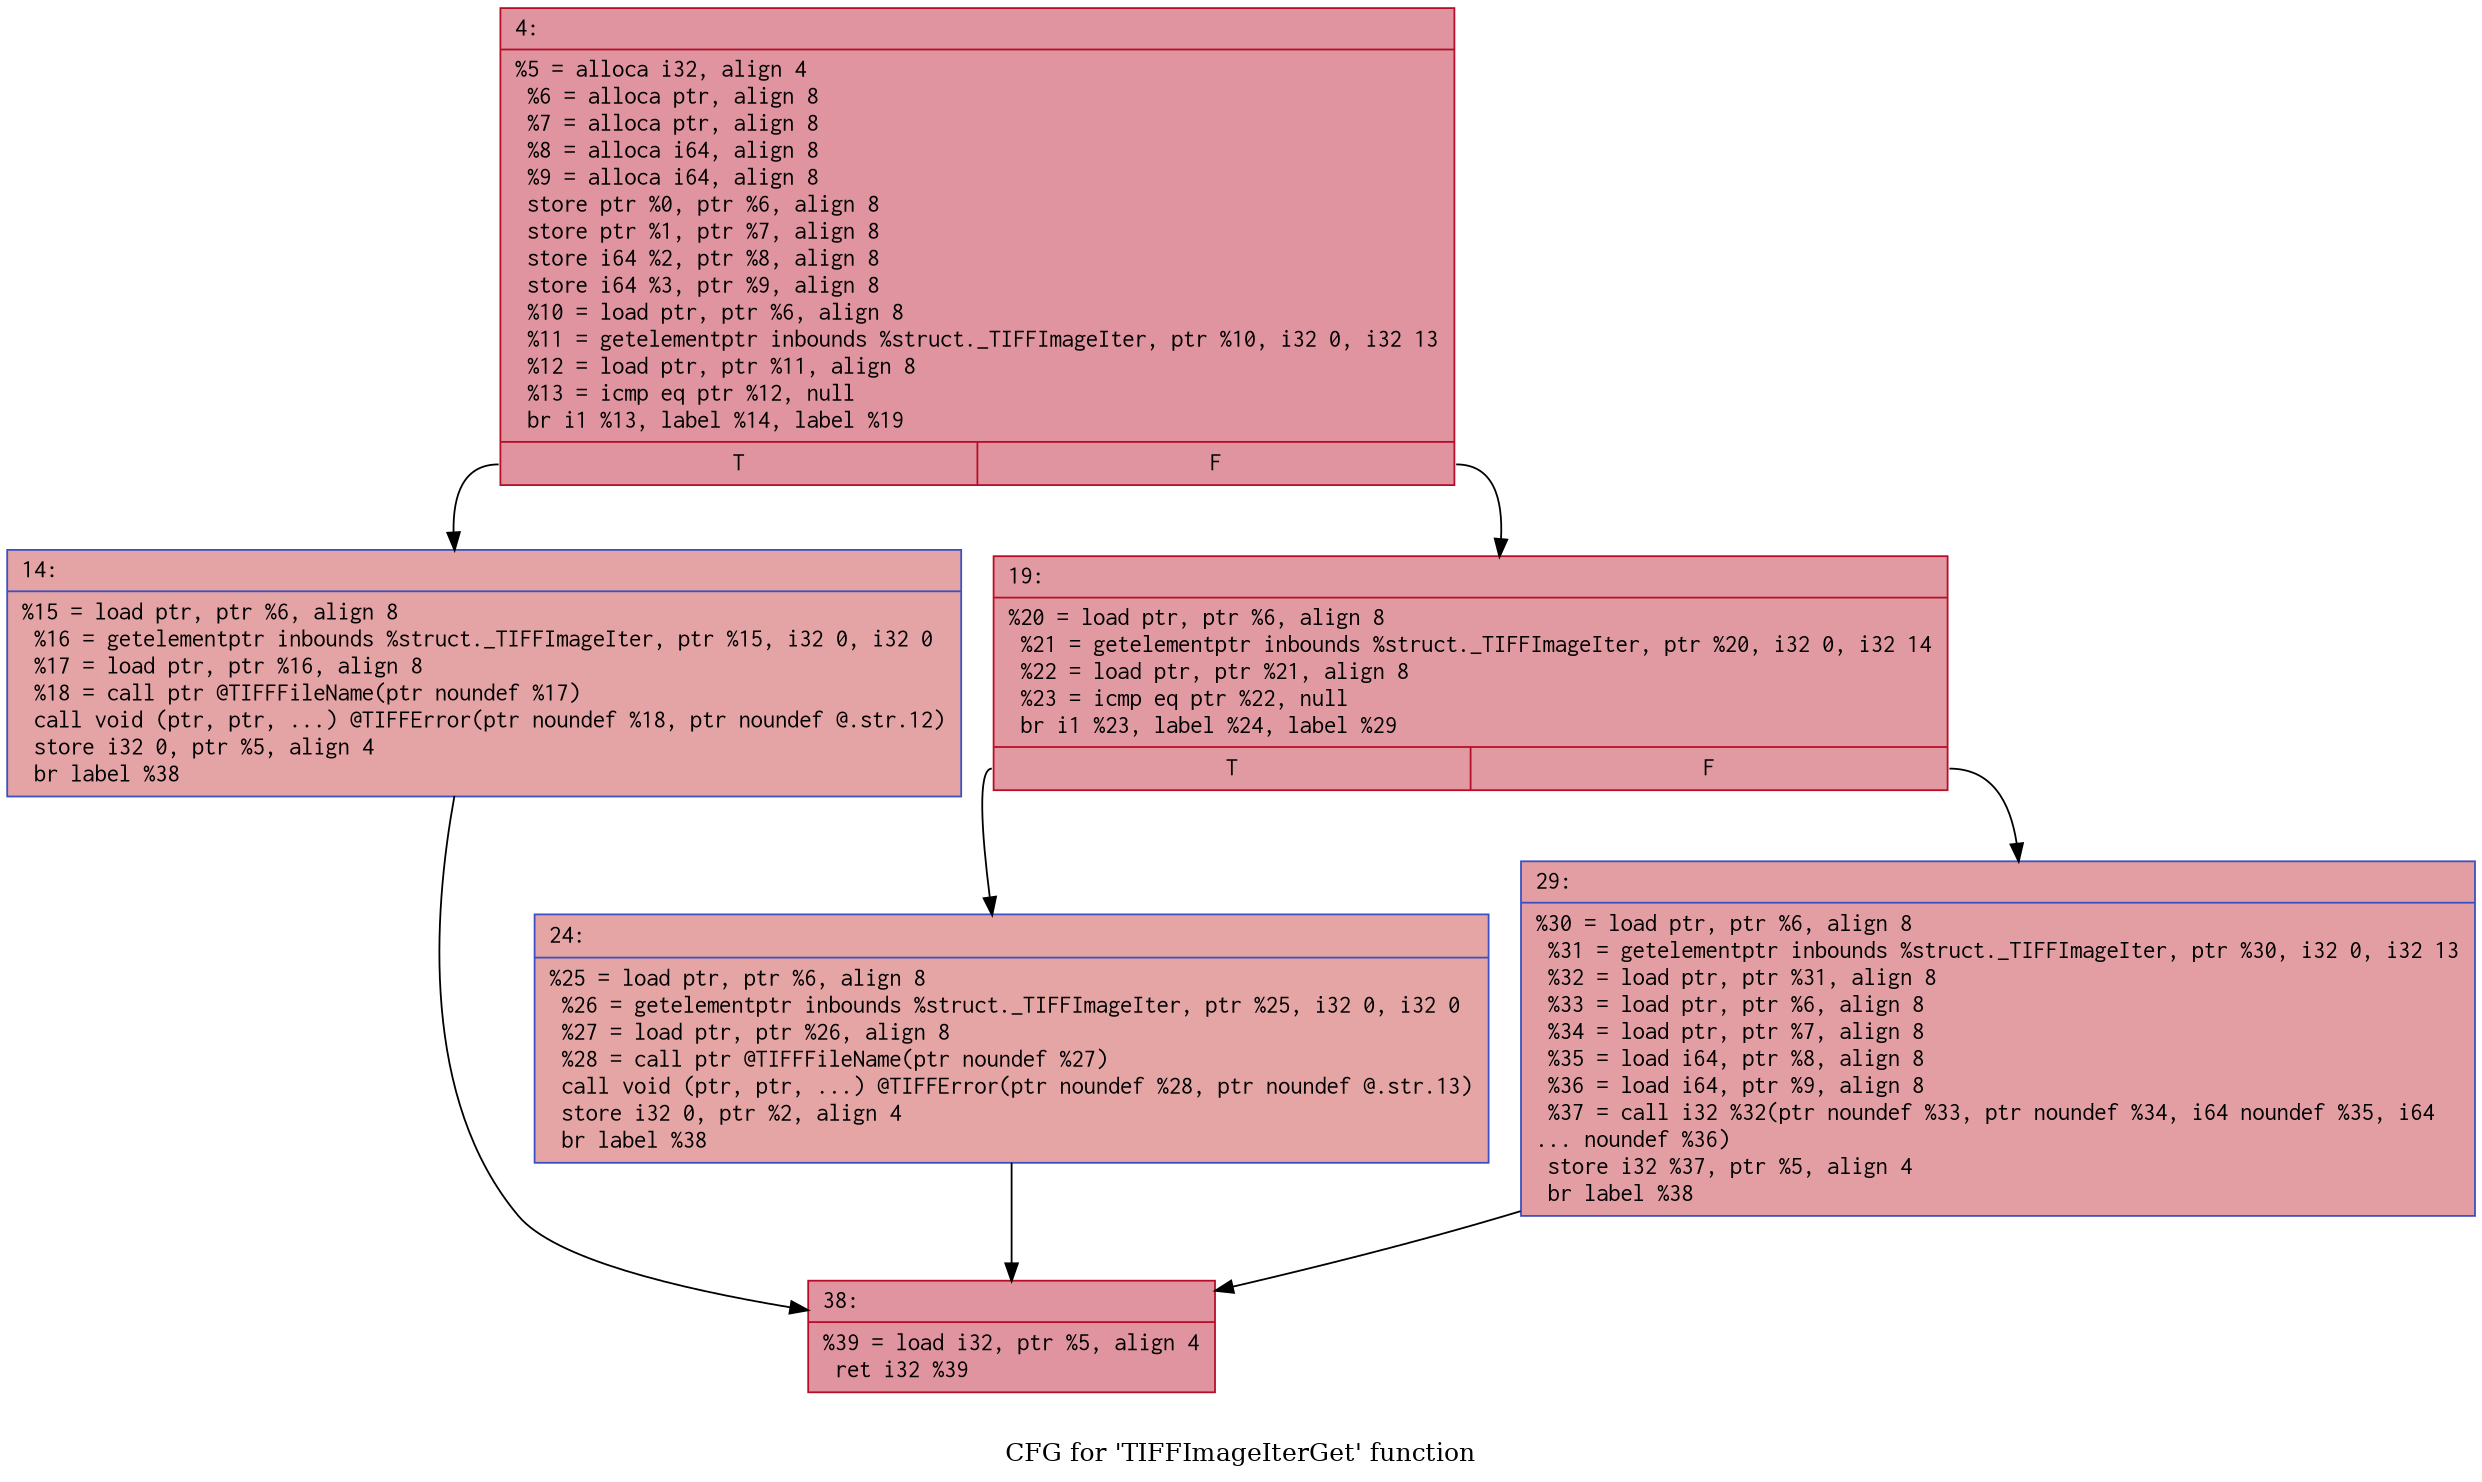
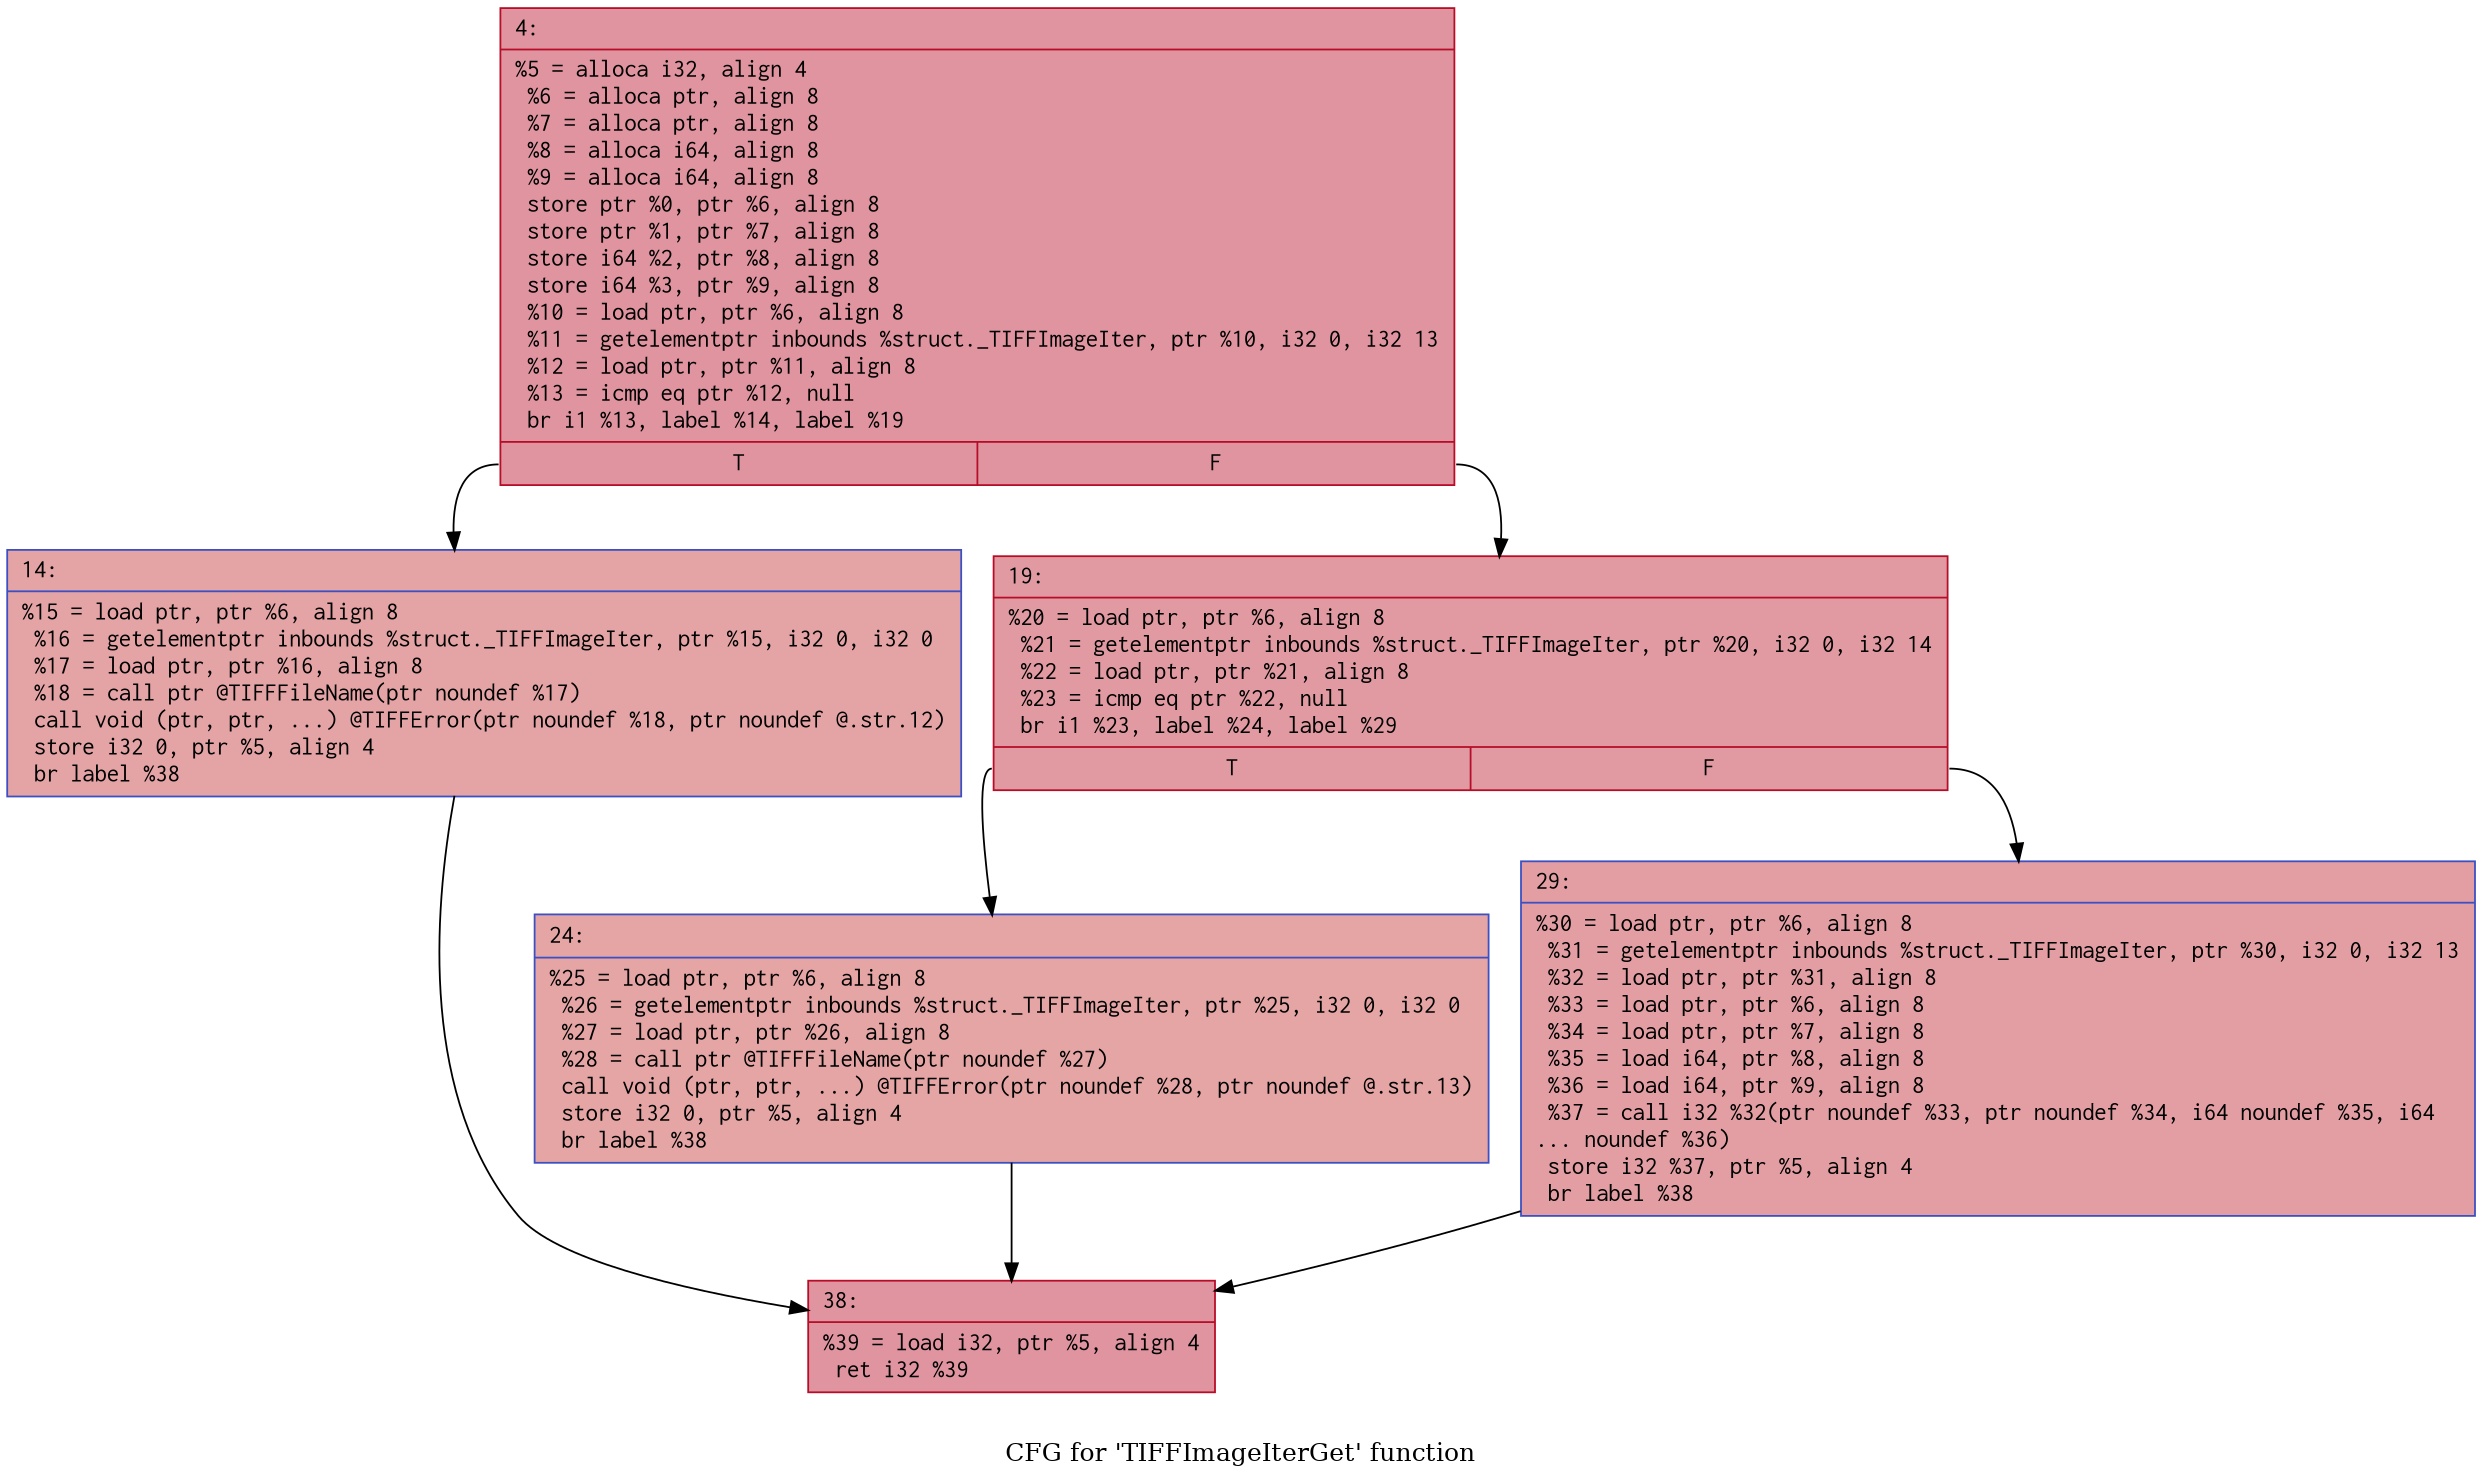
(725, 1113) -> (725, 1113)
